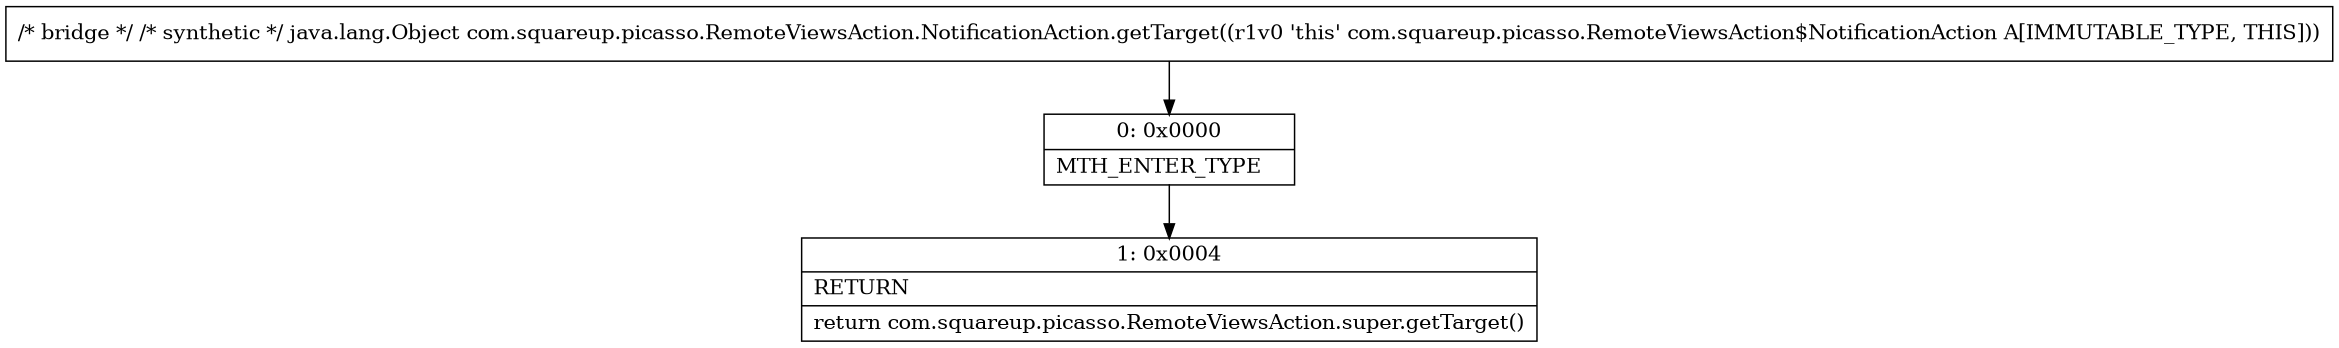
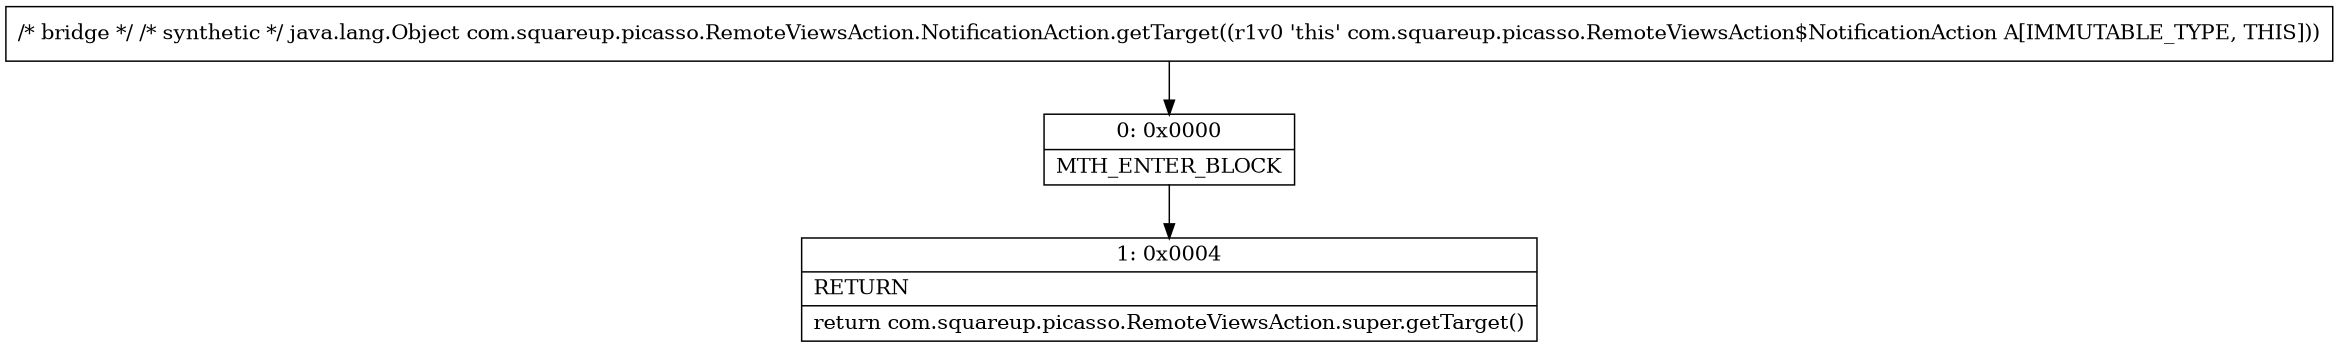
(1159, 167) -> (1169, 167)
